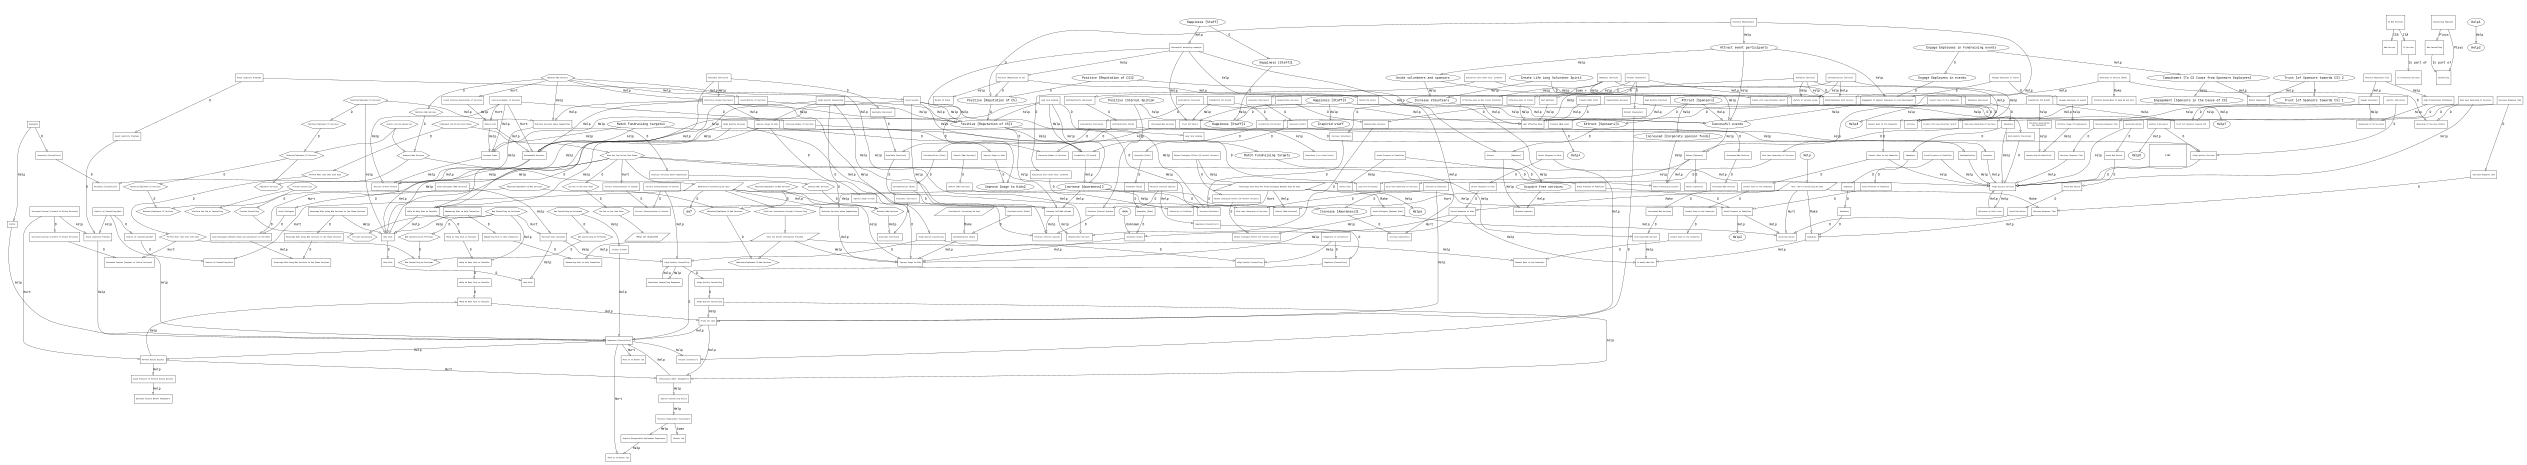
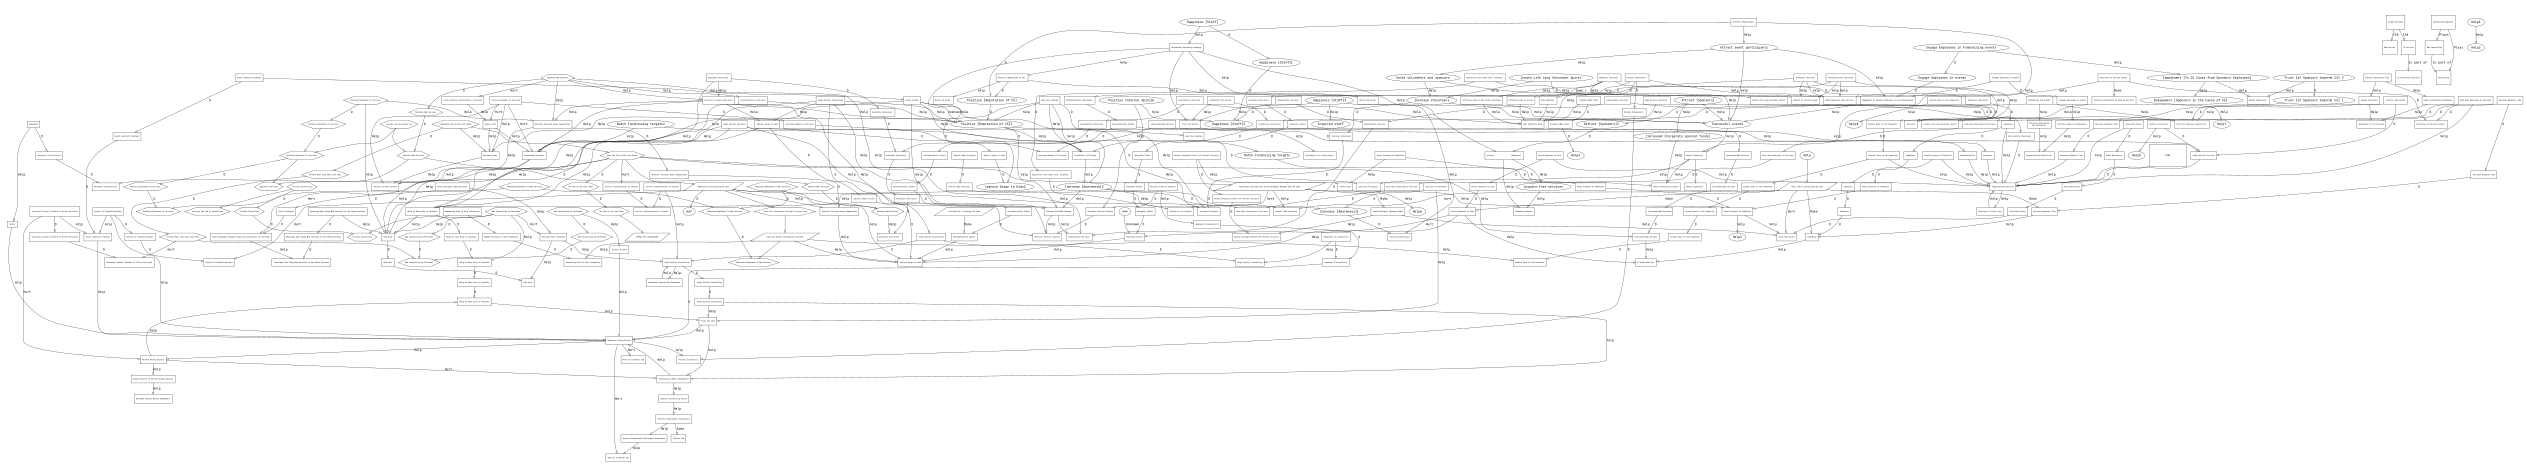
(1108, 78) -> none
(955, 112) -> (955, 112)
(557, 137) -> (472, 139)
